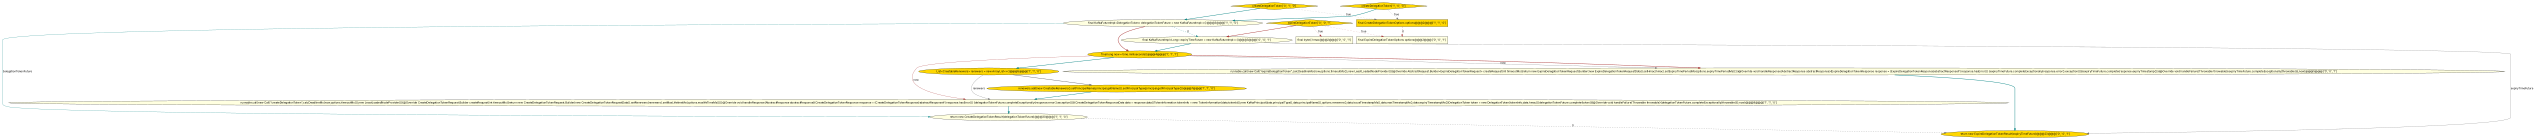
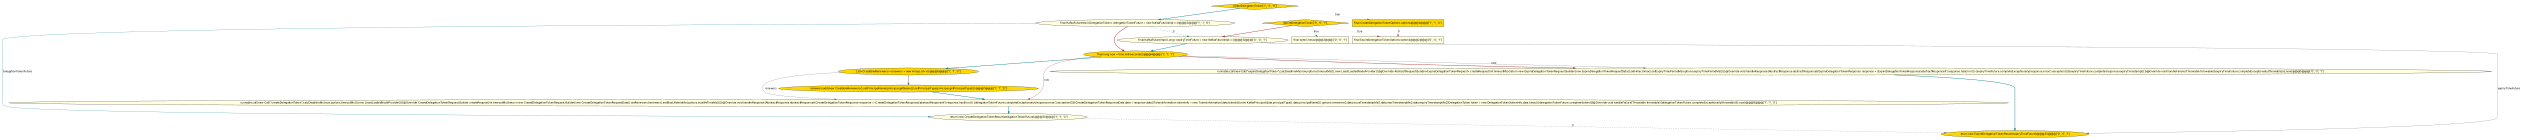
(1274, 6) -> none
(1316, 31) -> (1312, 31)
